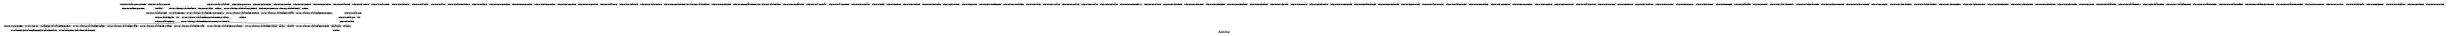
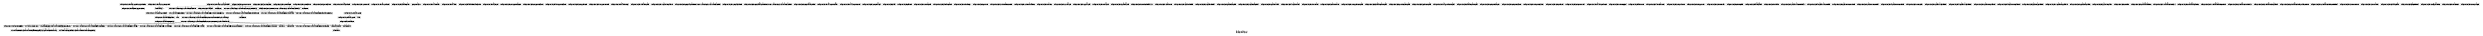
none -> (416, 4)
none -> (1868, 4)
